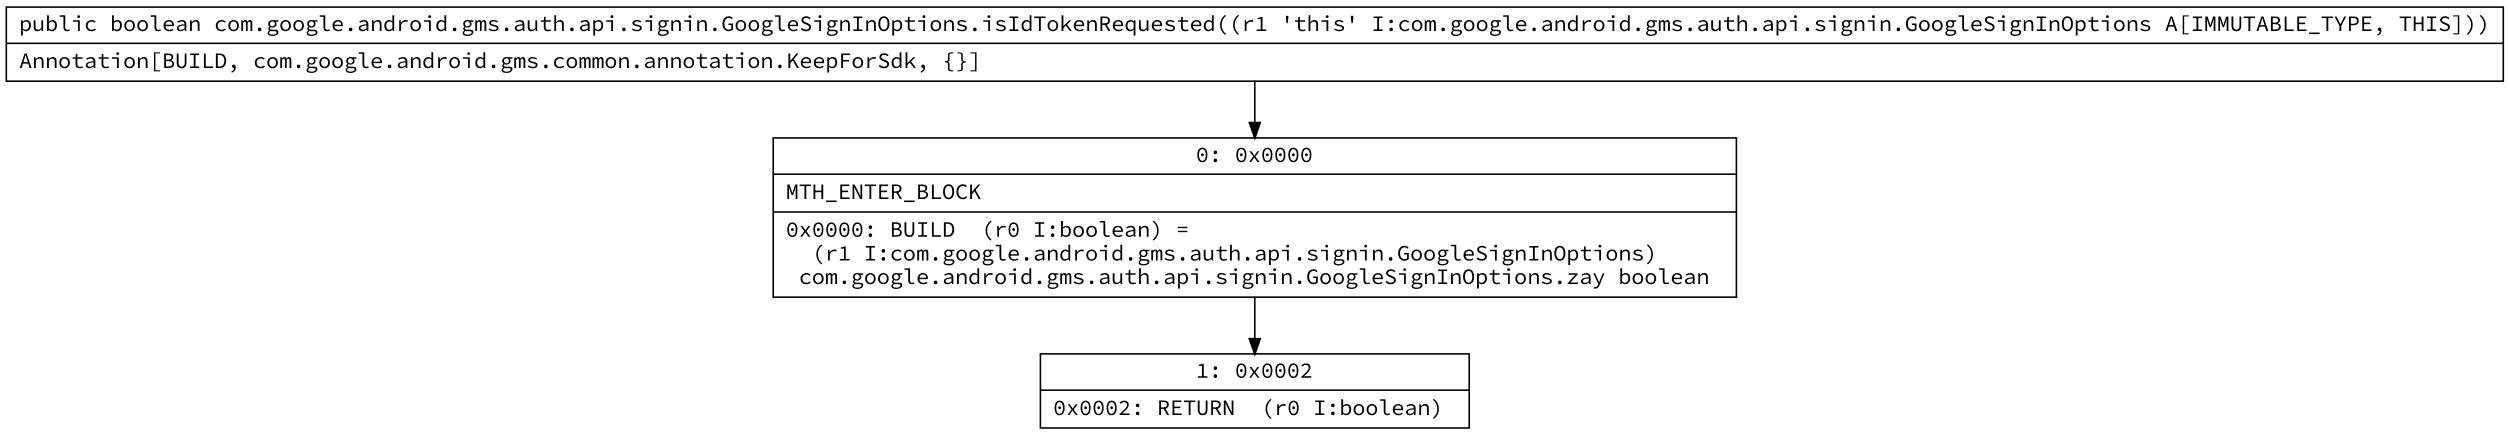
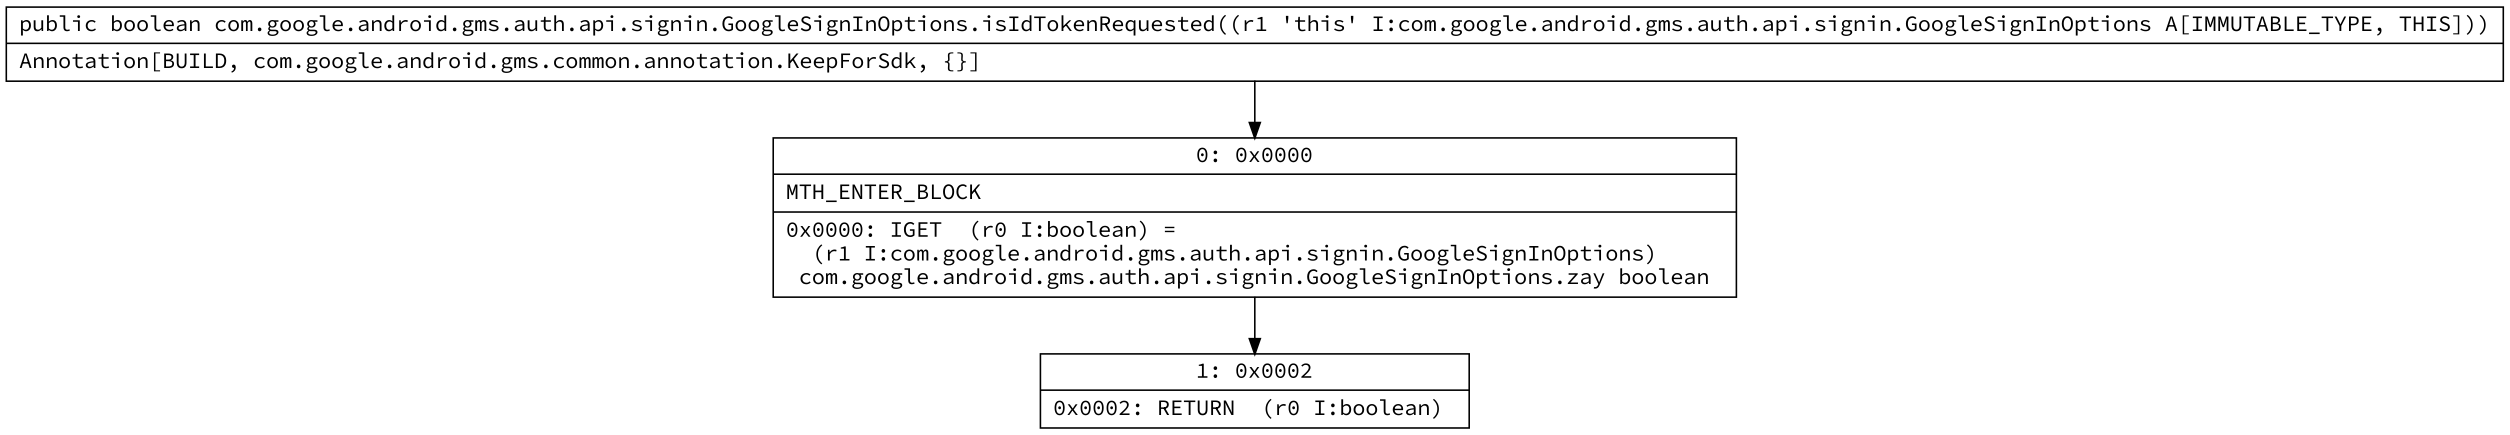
(995, 230) -> (988, 230)
